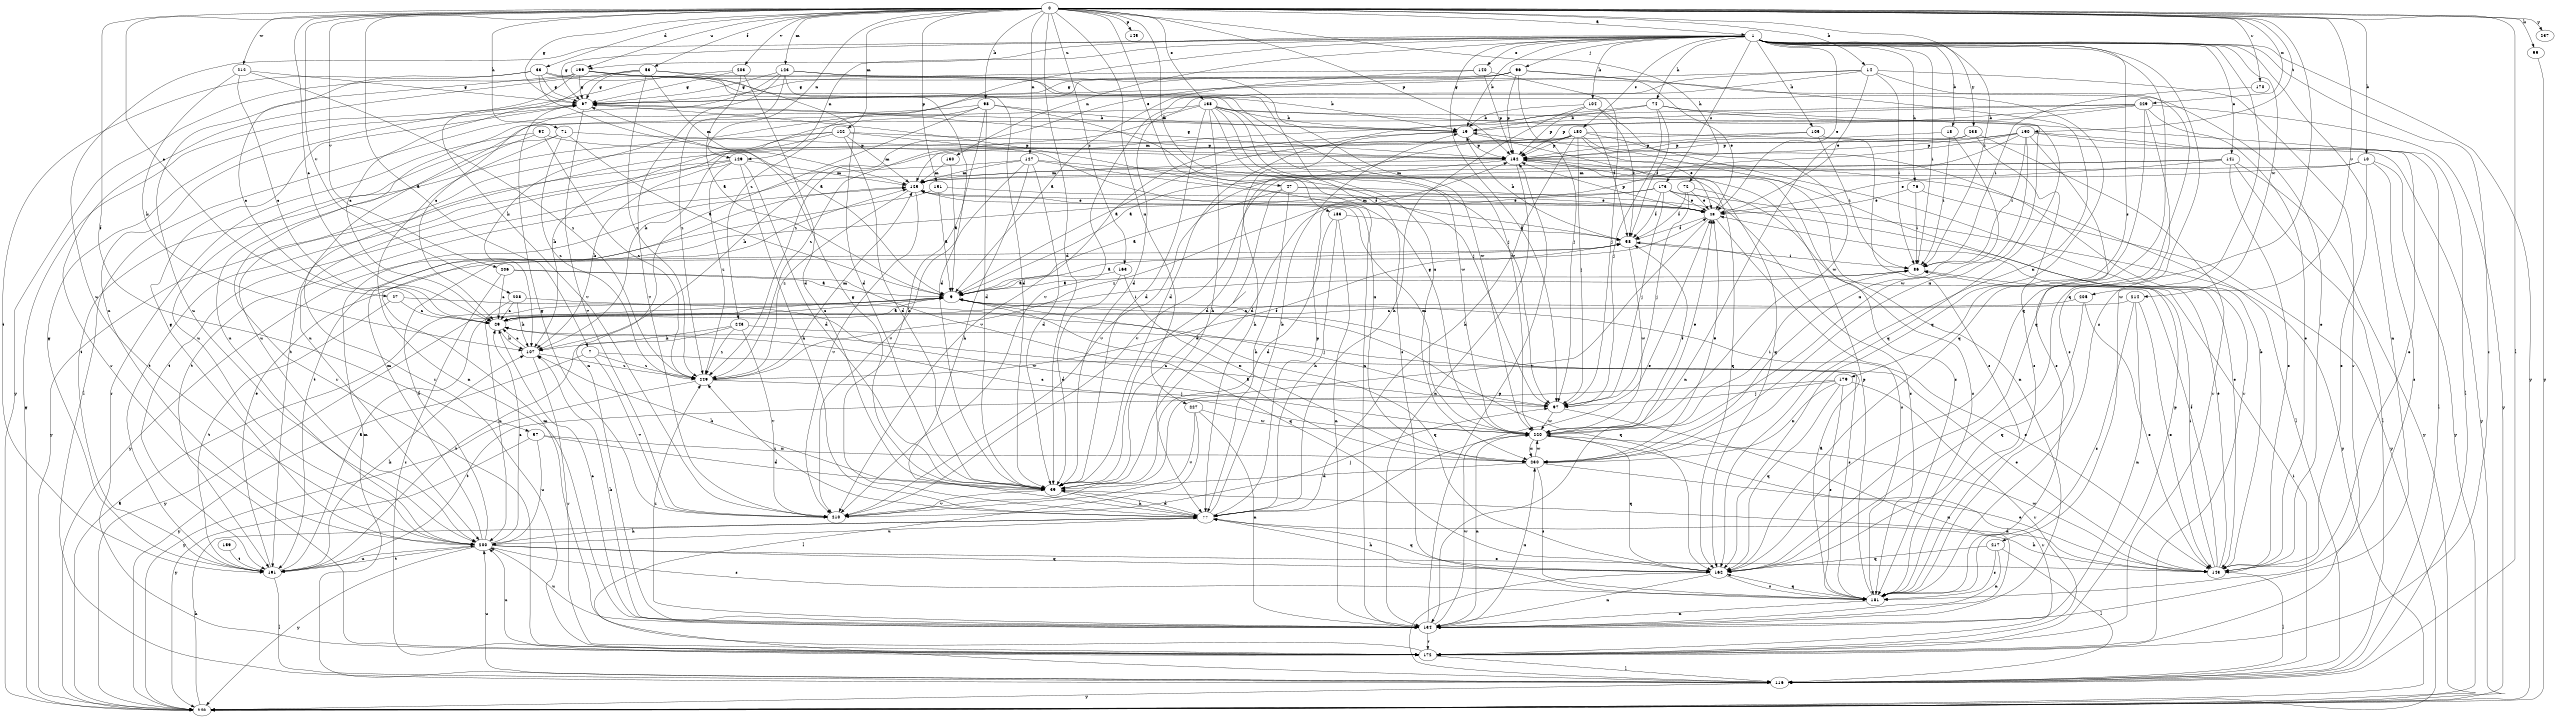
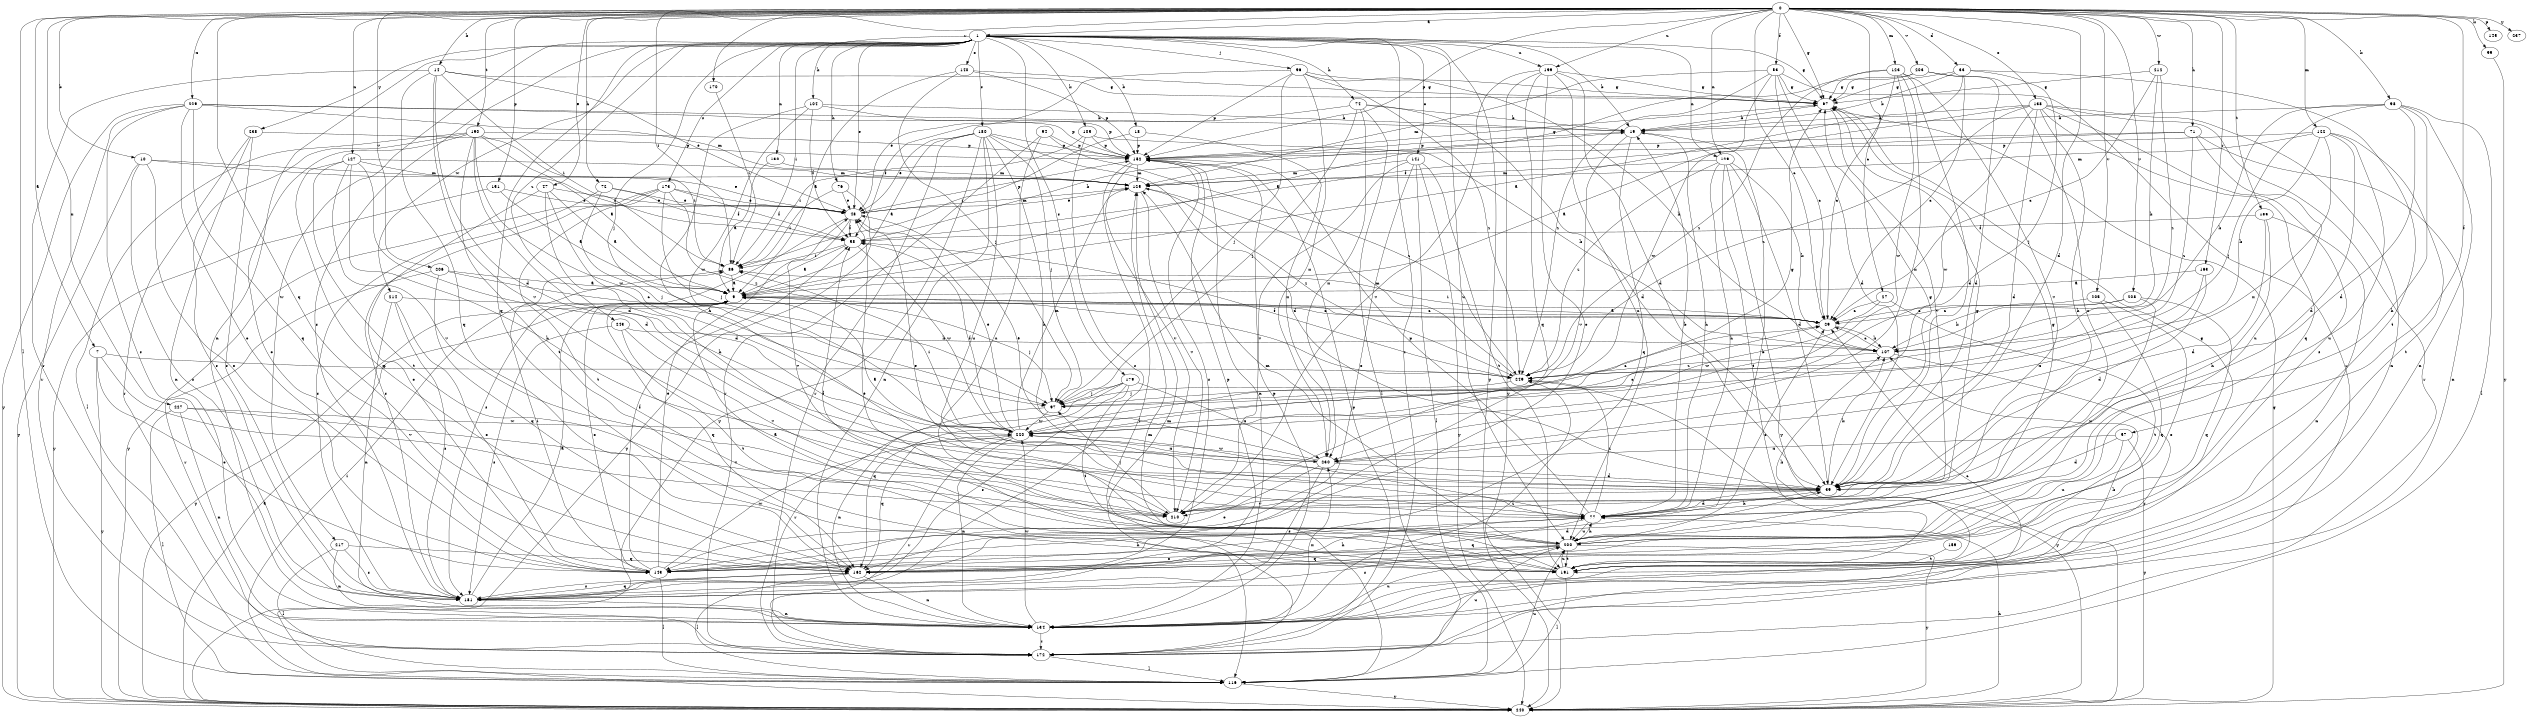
(719, 349) -> none
